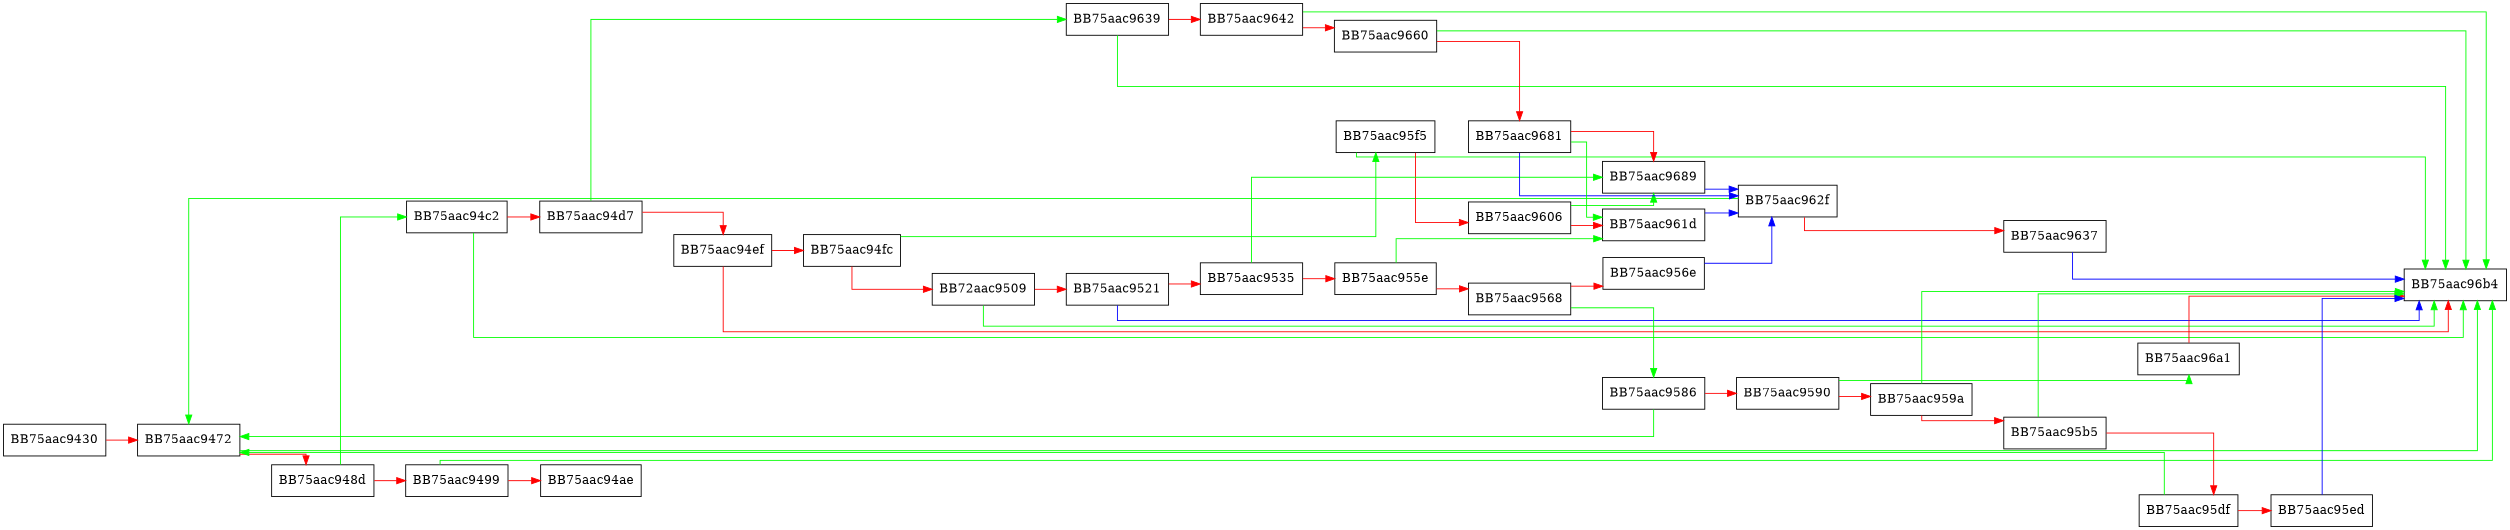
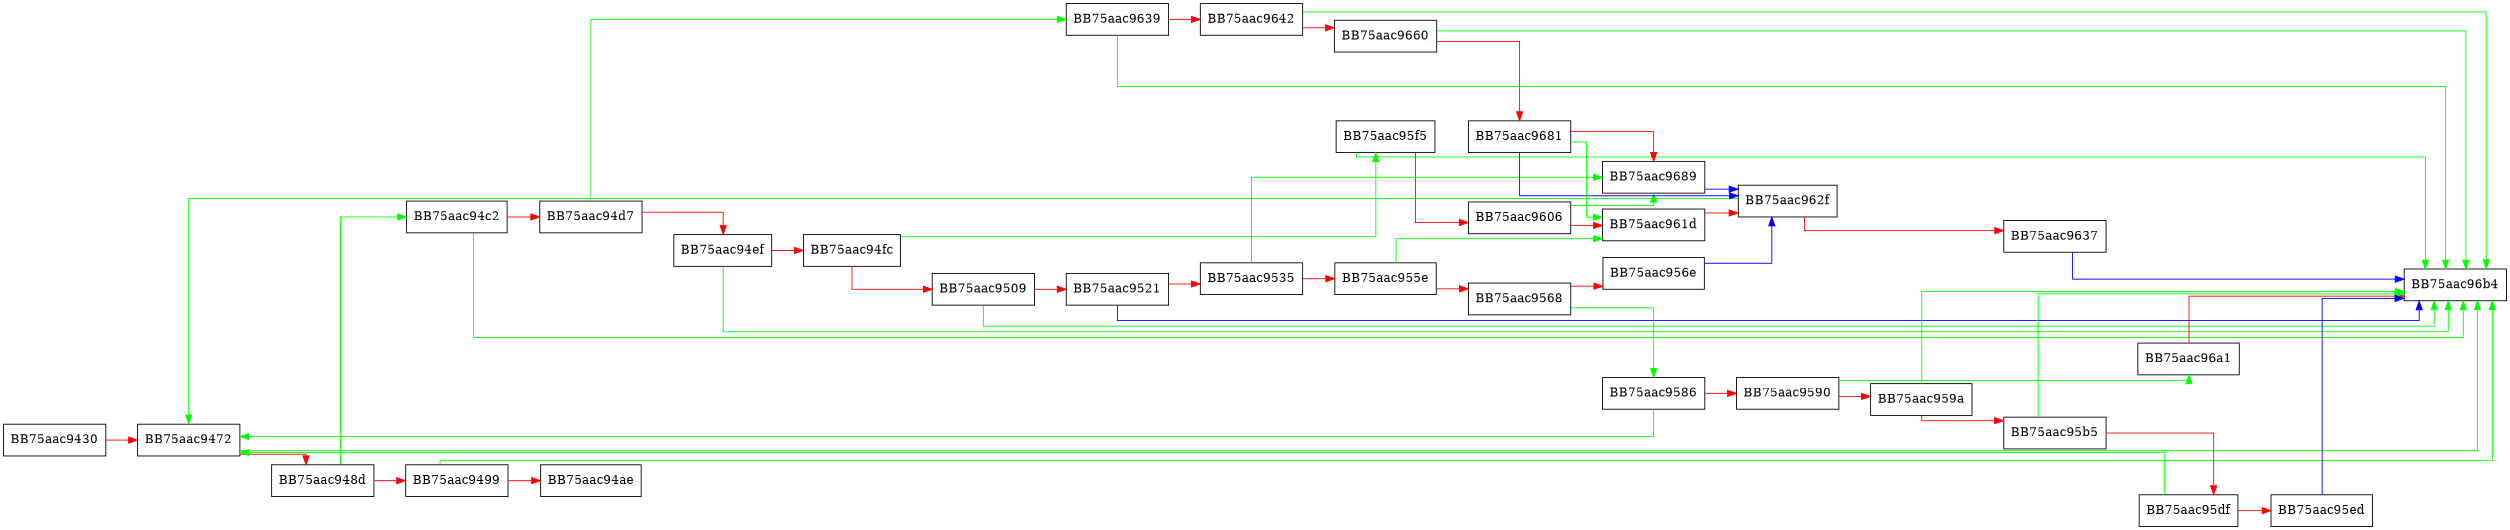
(1717, 213) -> (1717, 213)
(983, 289) -> (983, 289)
(1564, 332) -> (1564, 332)
